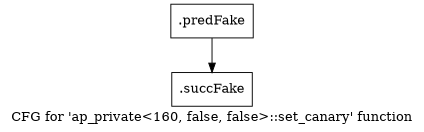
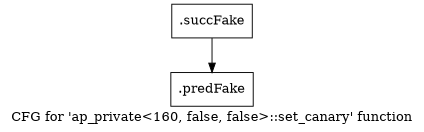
(212, 51) -> (212, 51)
